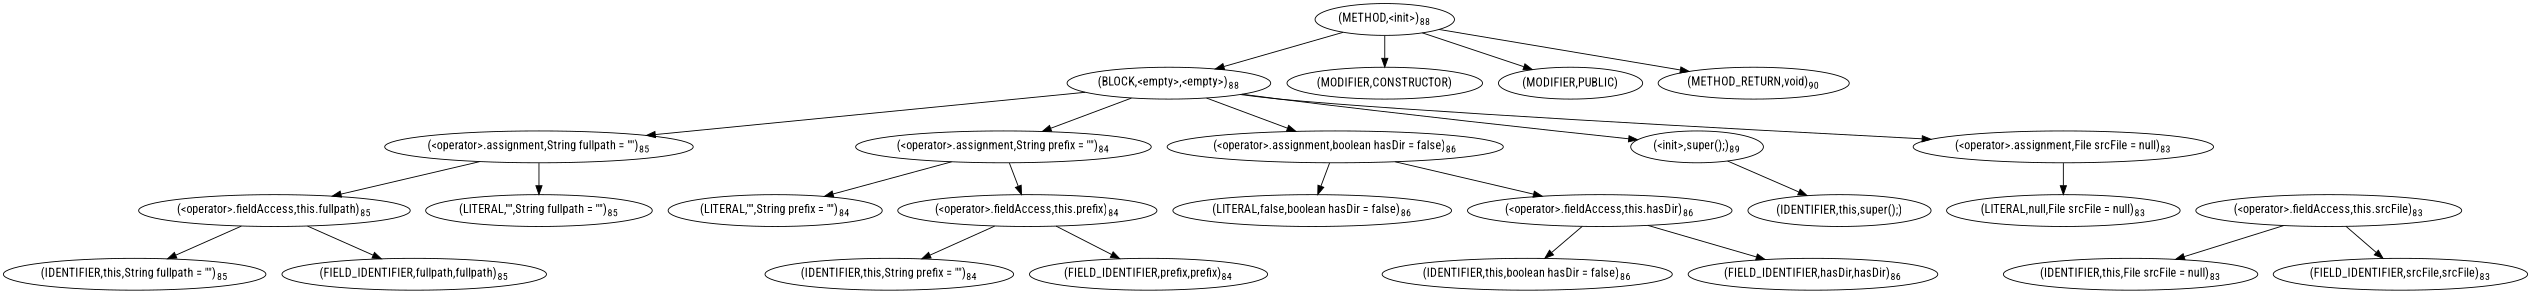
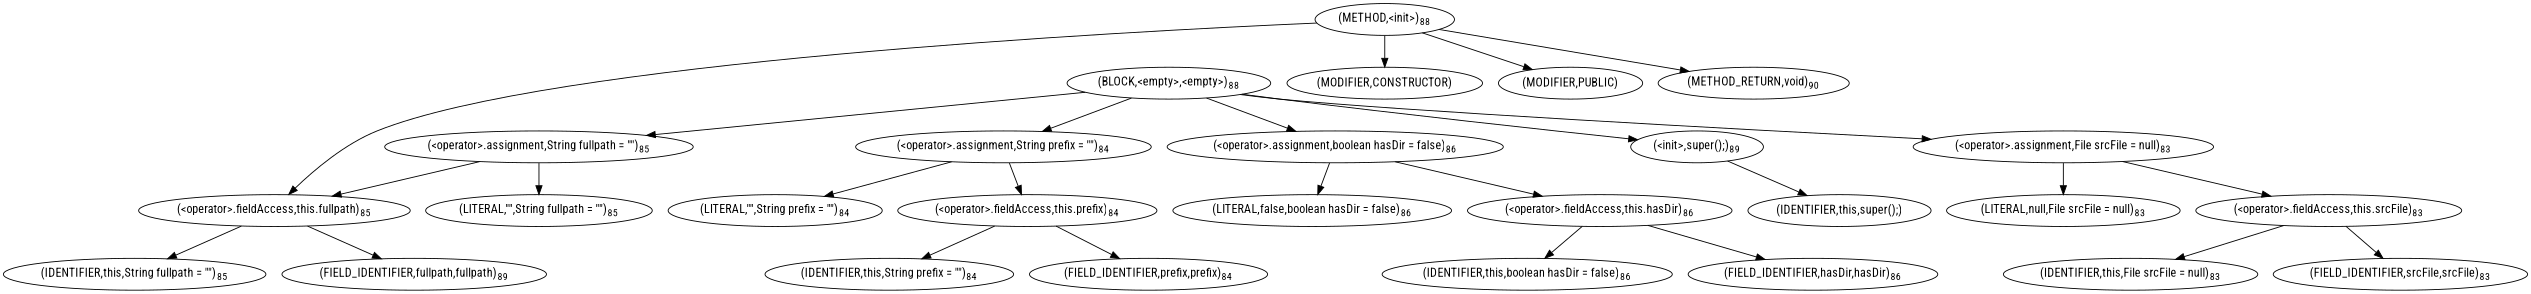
(1284, 49) -> (794, 59)
none -> (2192, 178)
(503, 273) -> (503, 273)
